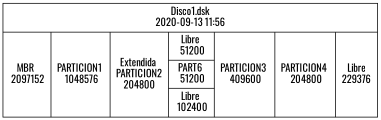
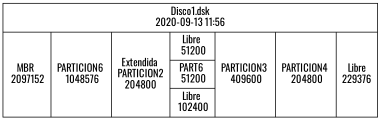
(81, 69) -> (81, 69)
